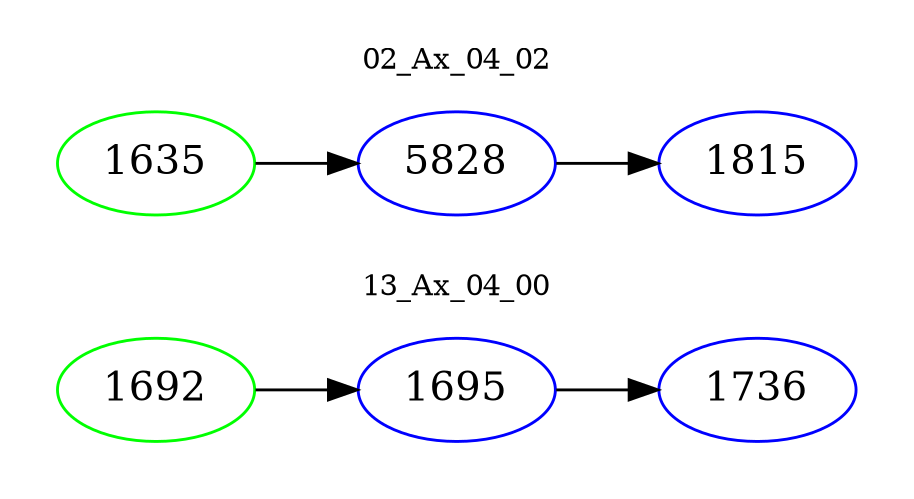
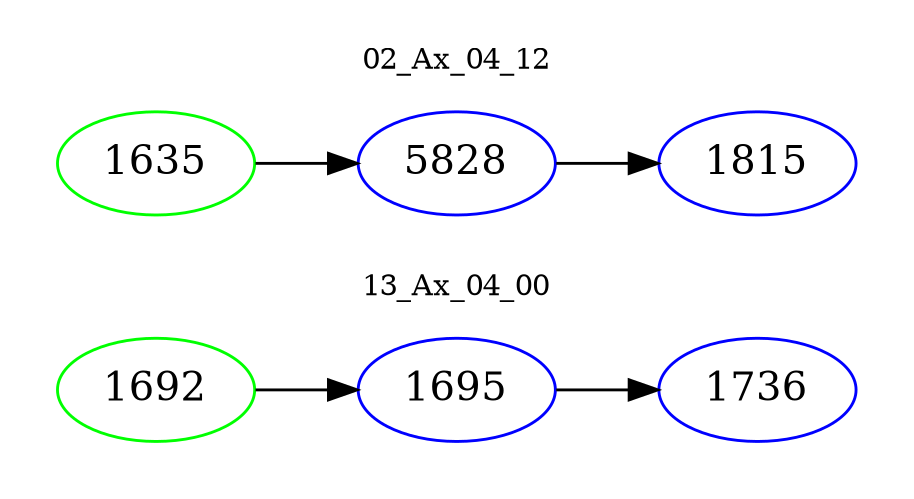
(457, 62) -> (457, 62)
